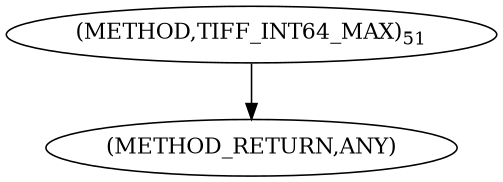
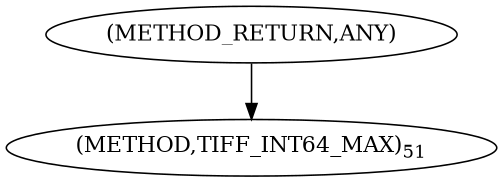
(252, 83) -> (252, 83)
